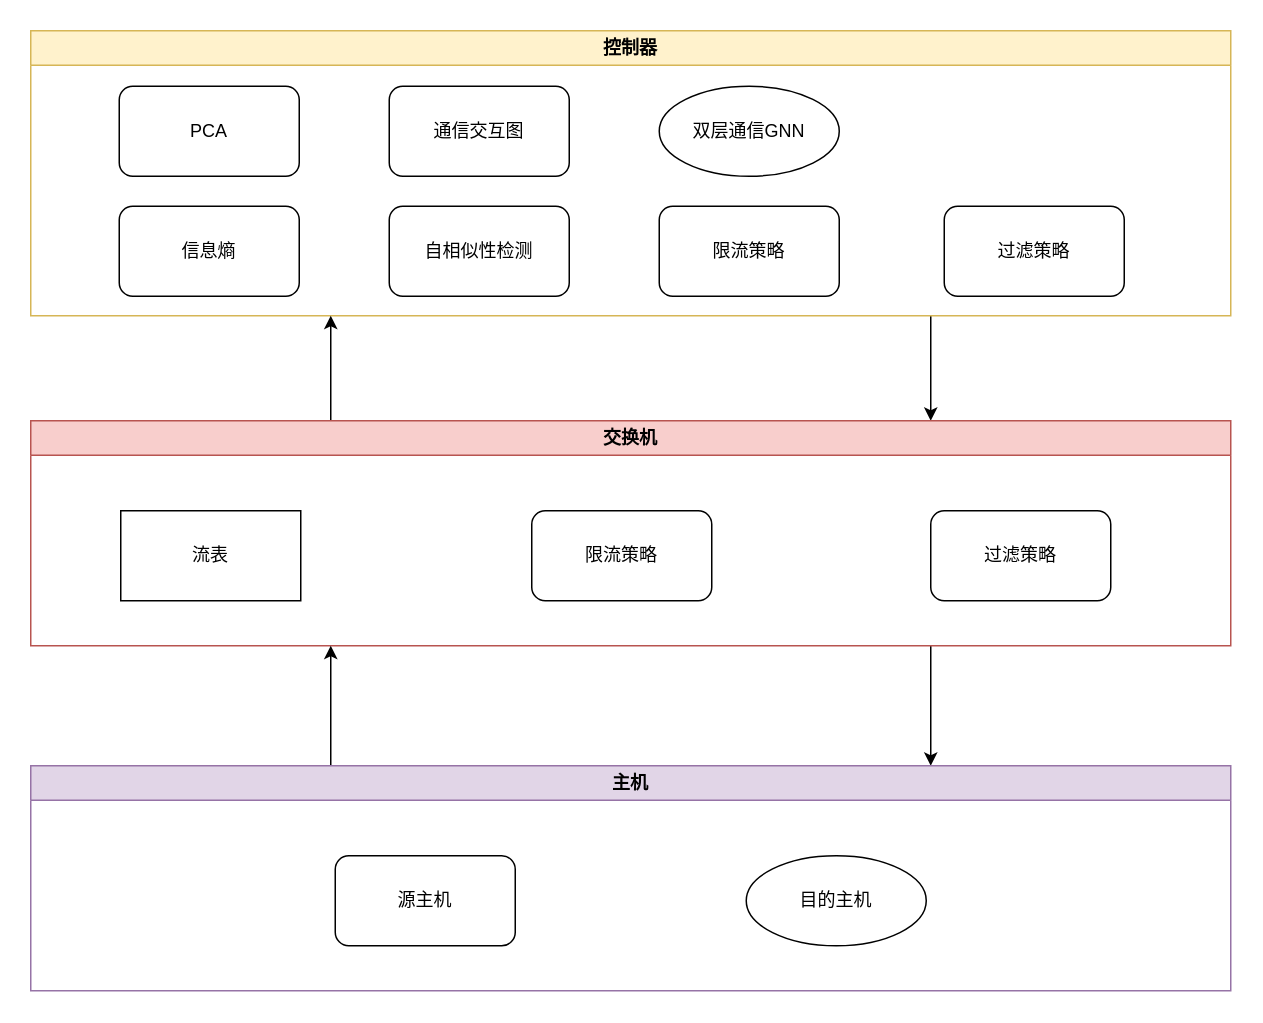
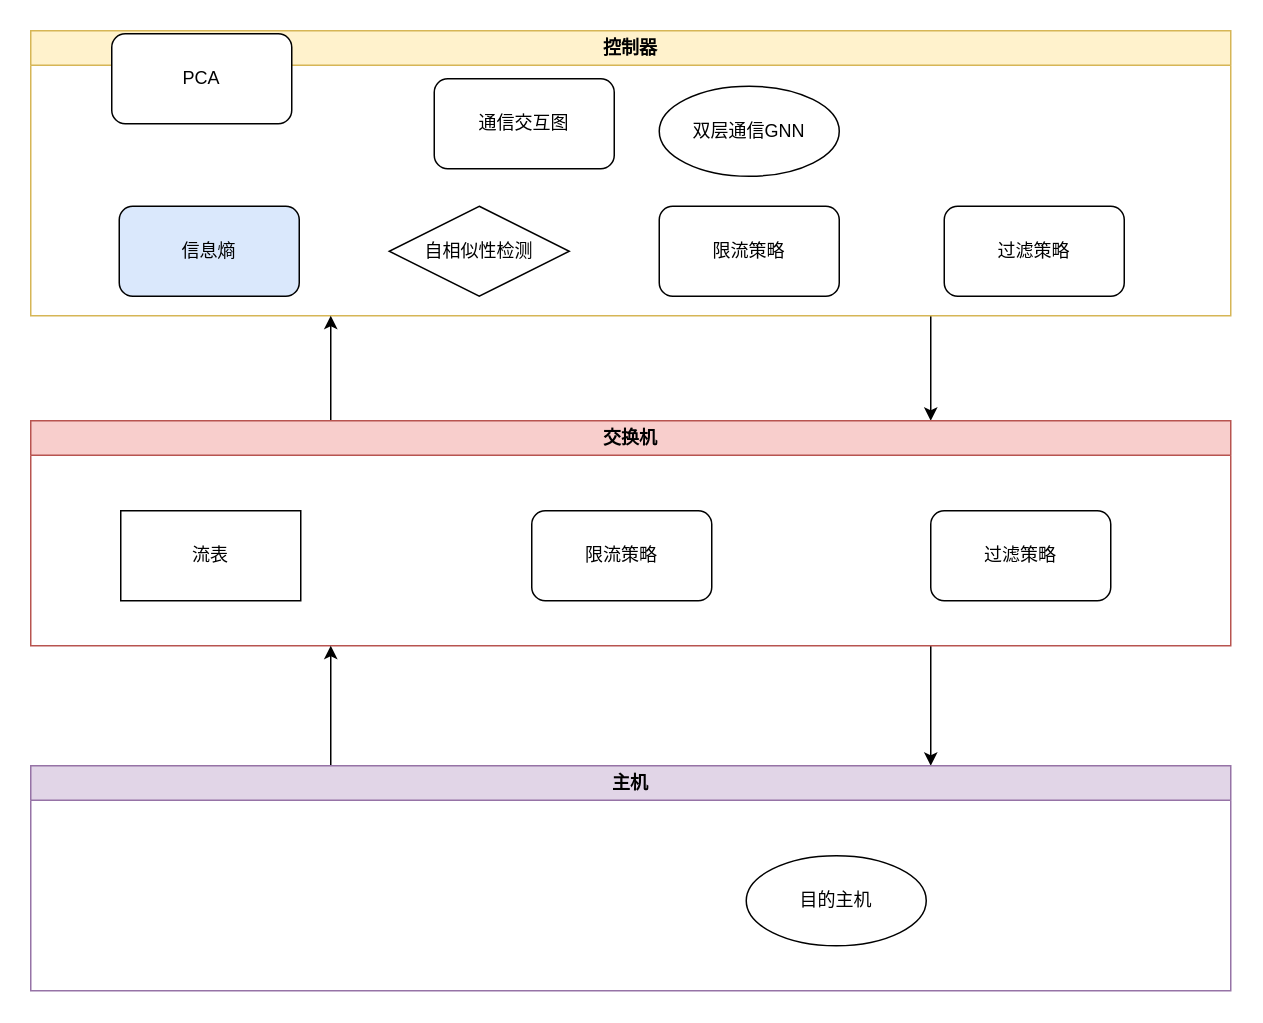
(209, 131) -> (202, 79)
(479, 131) -> (524, 124)
(209, 251) -> (209, 251)
(479, 251) -> (479, 251)
(425, 901) -> none
